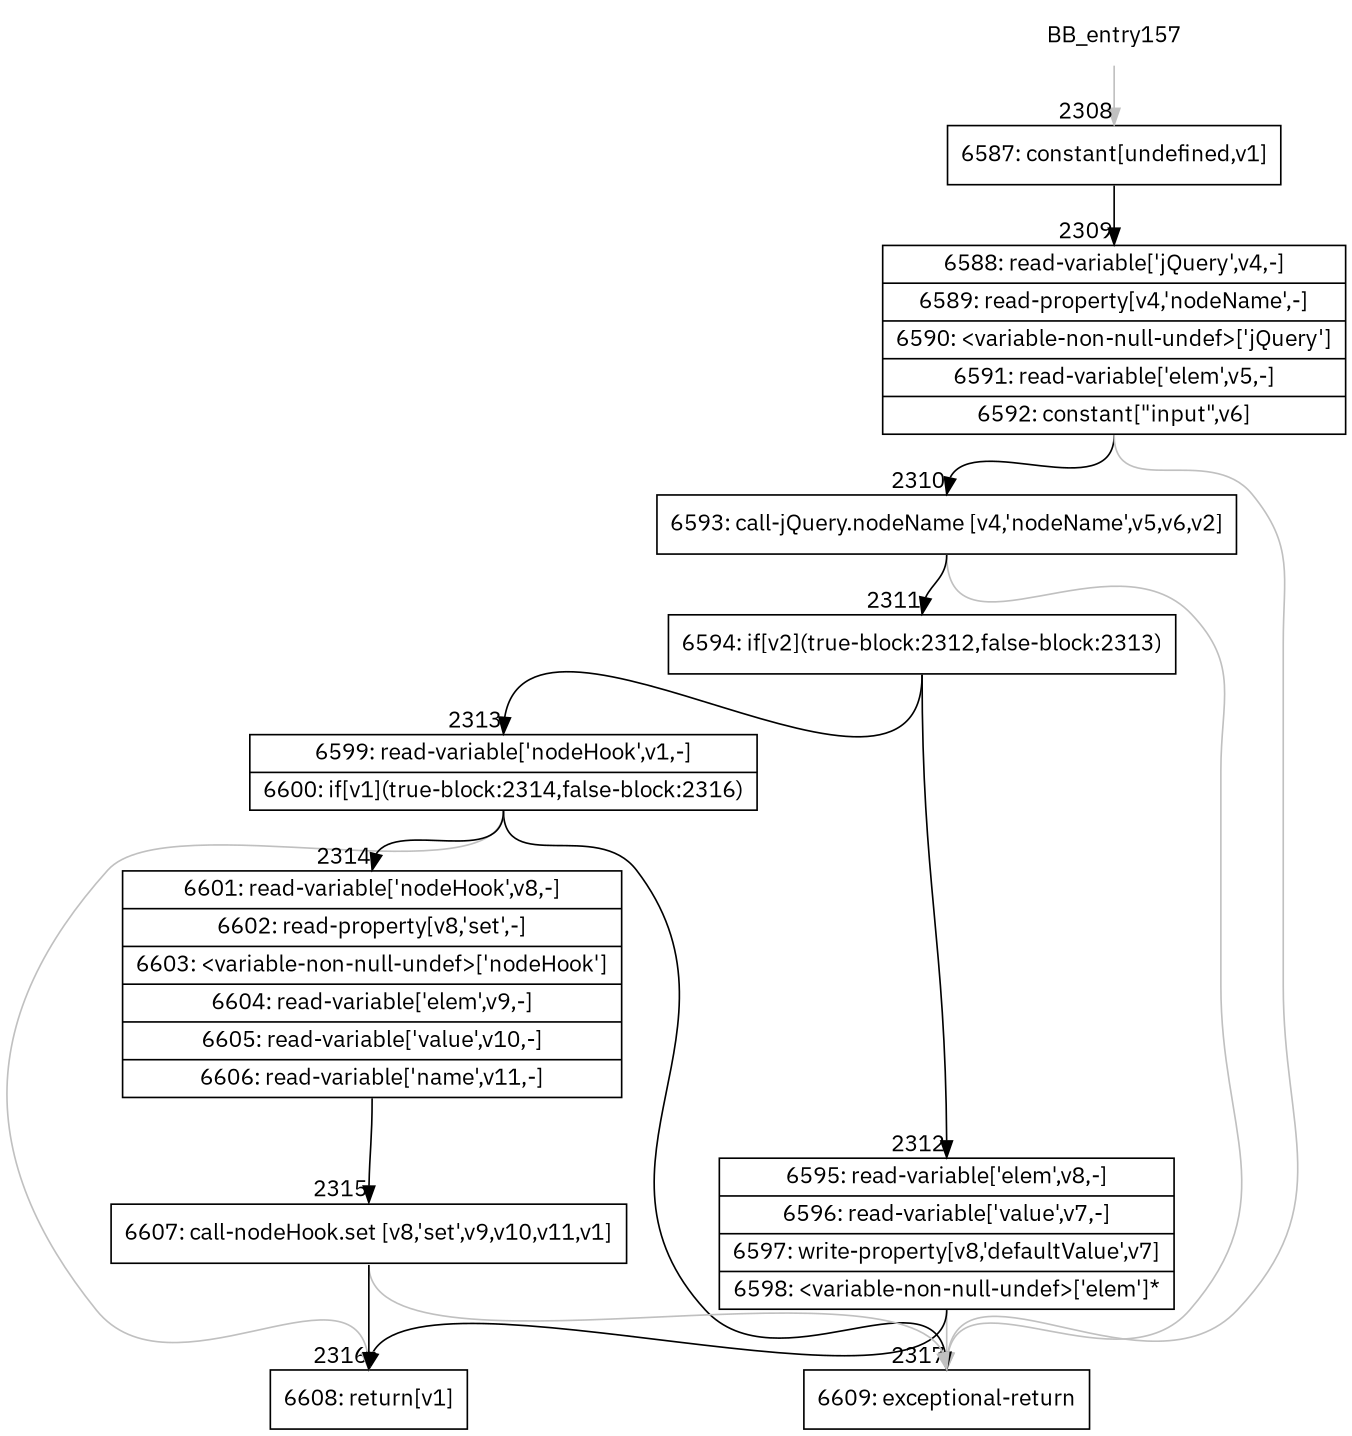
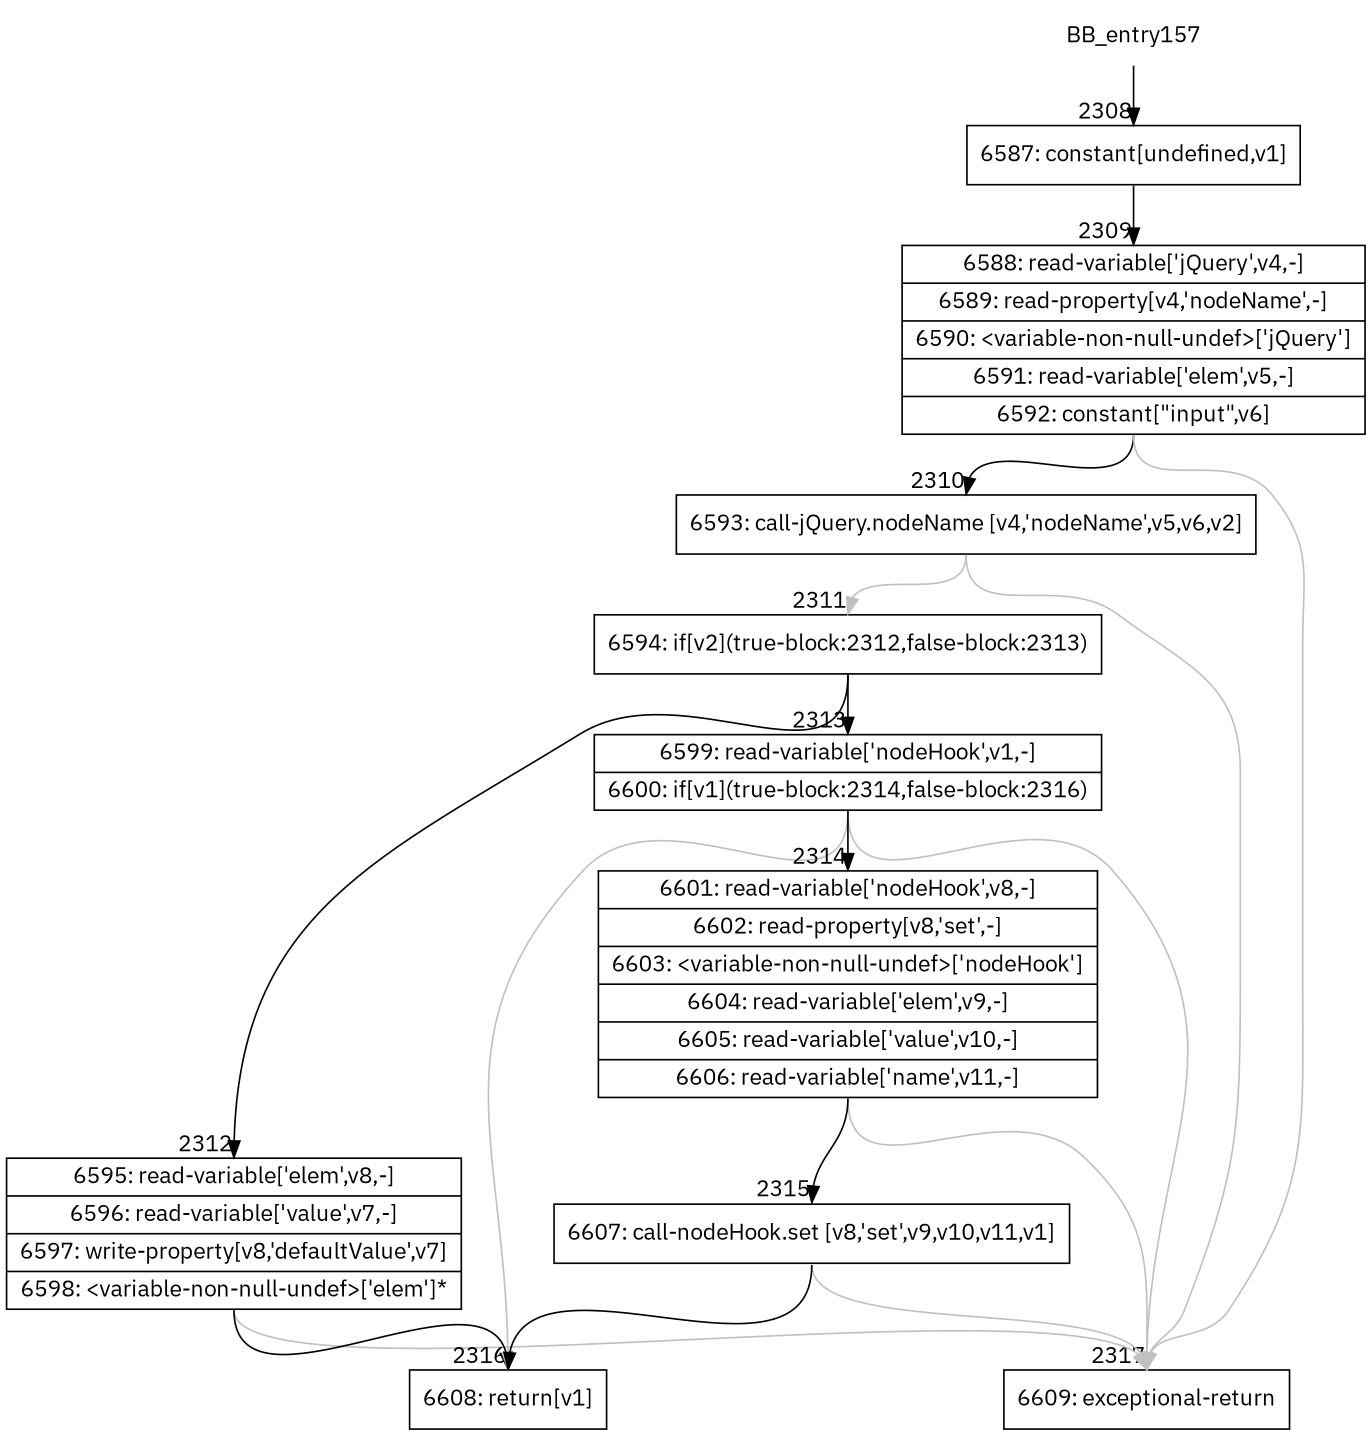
(1114, 87) -> (1134, 87)
(939, 578) -> (915, 584)
(658, 1142) -> (1166, 954)
none -> (1059, 1142)
